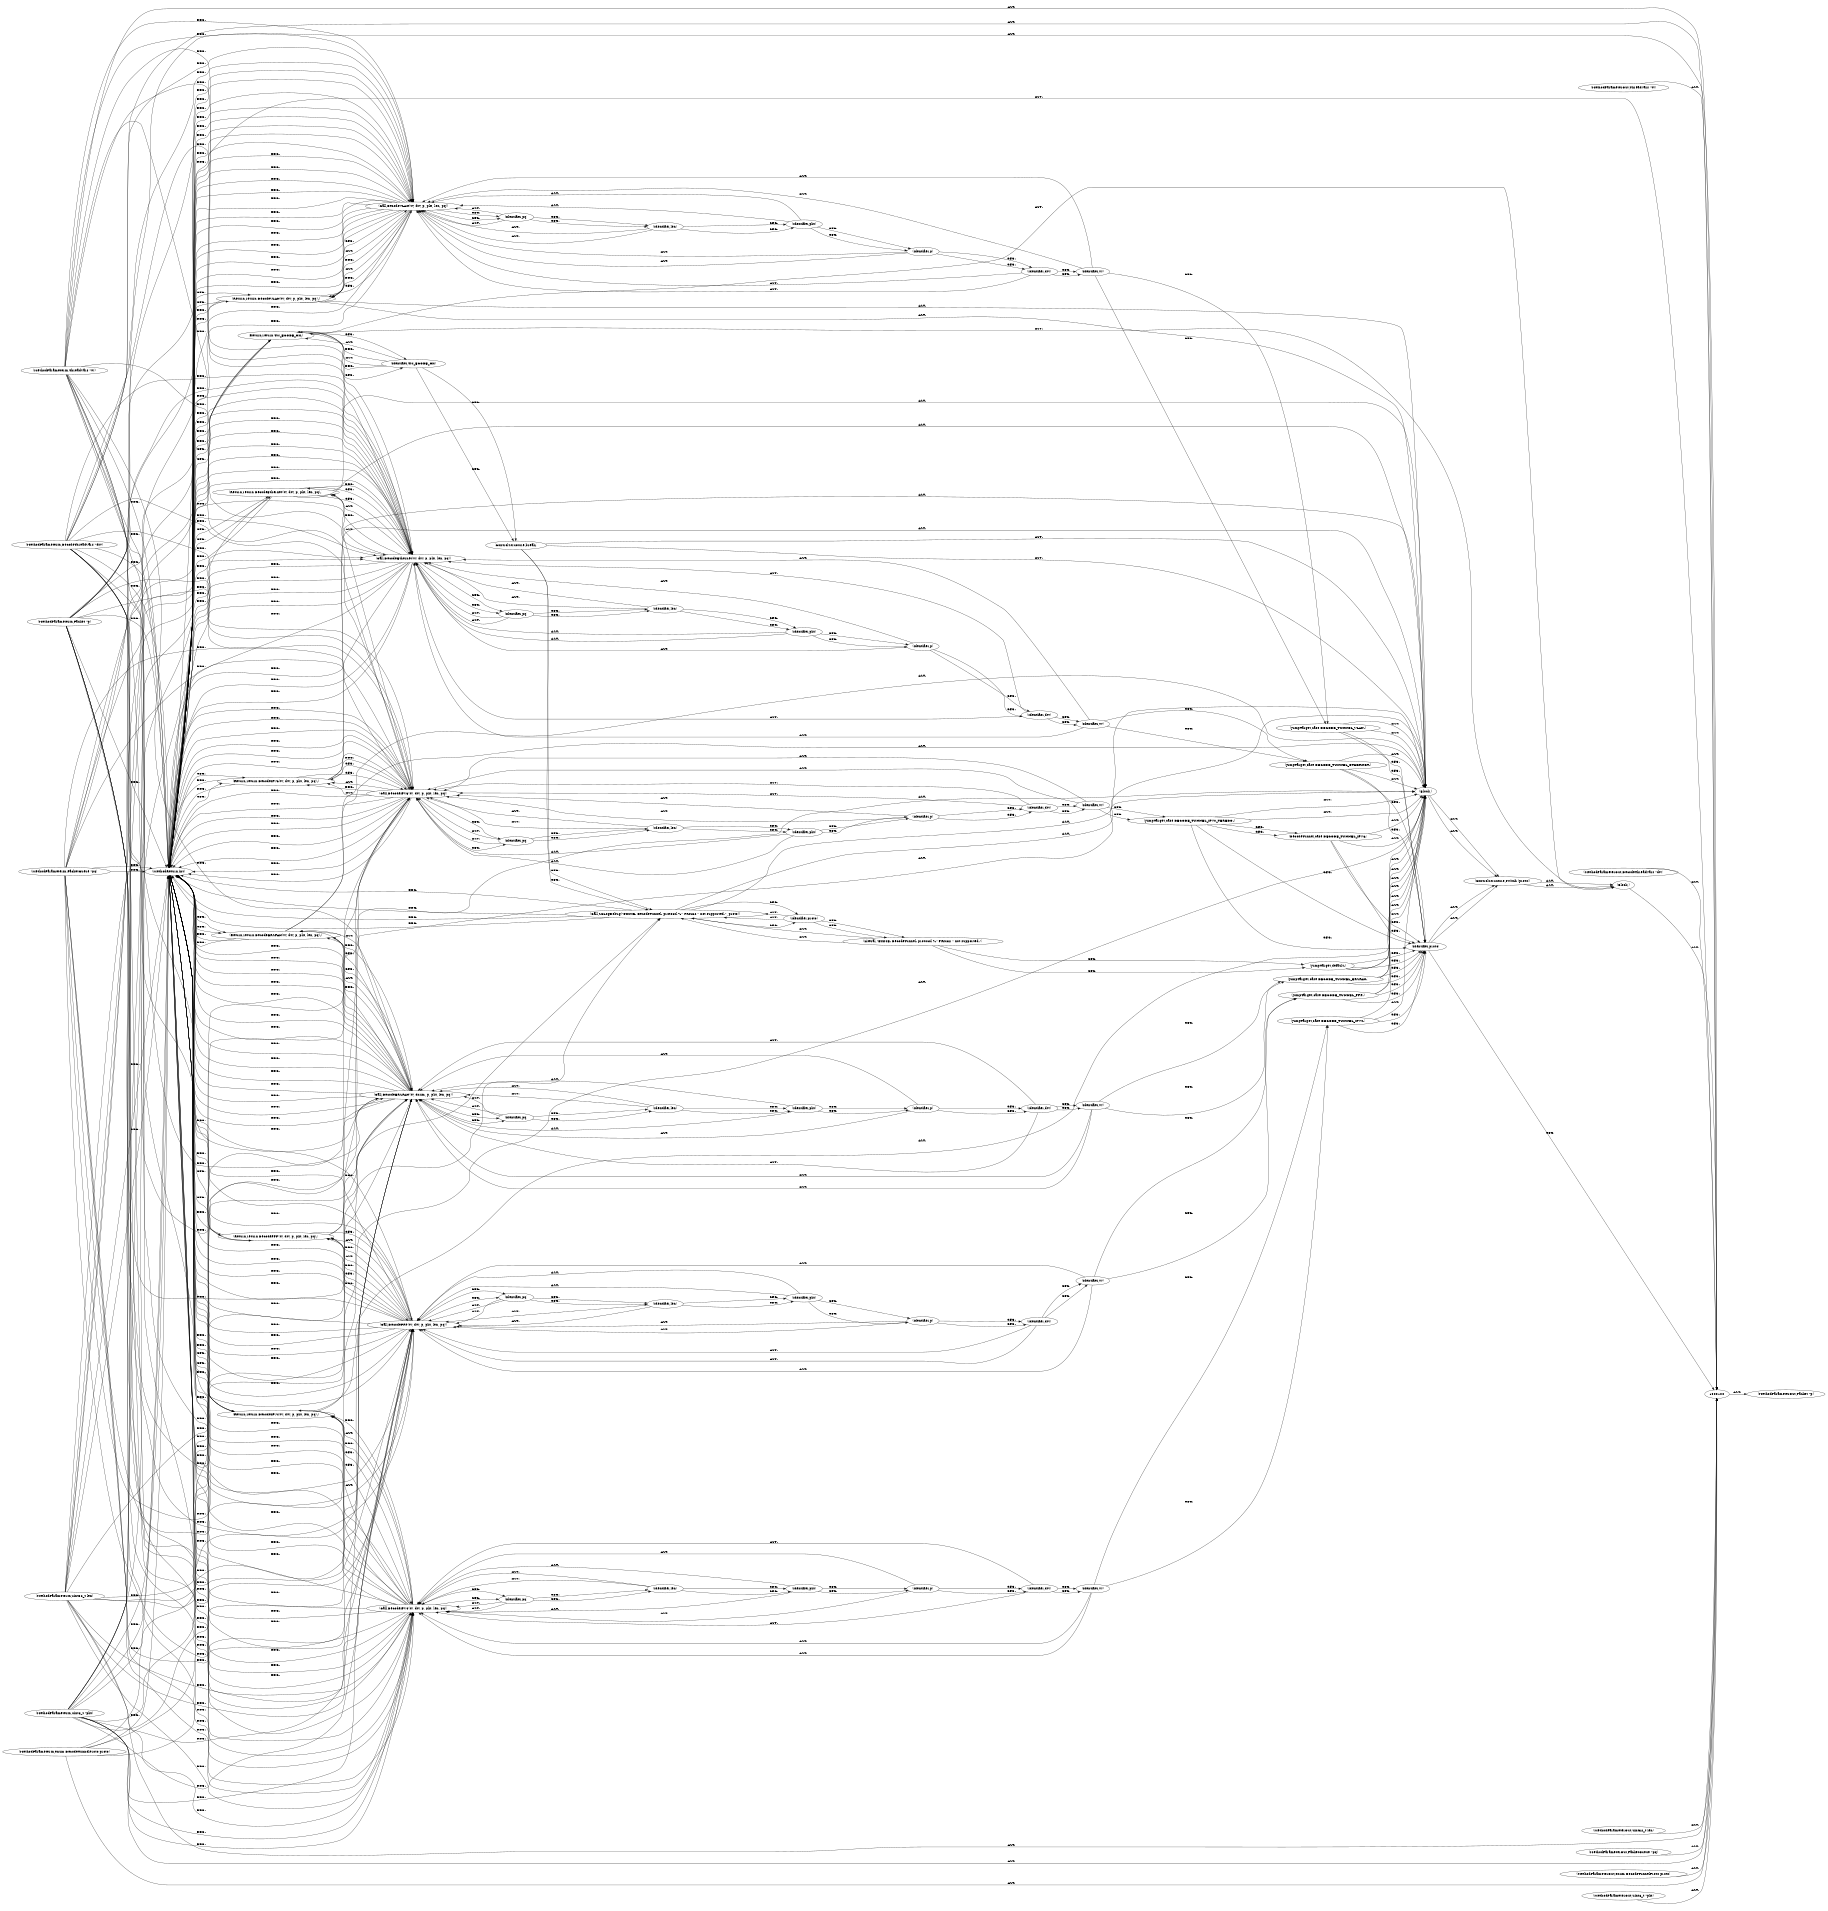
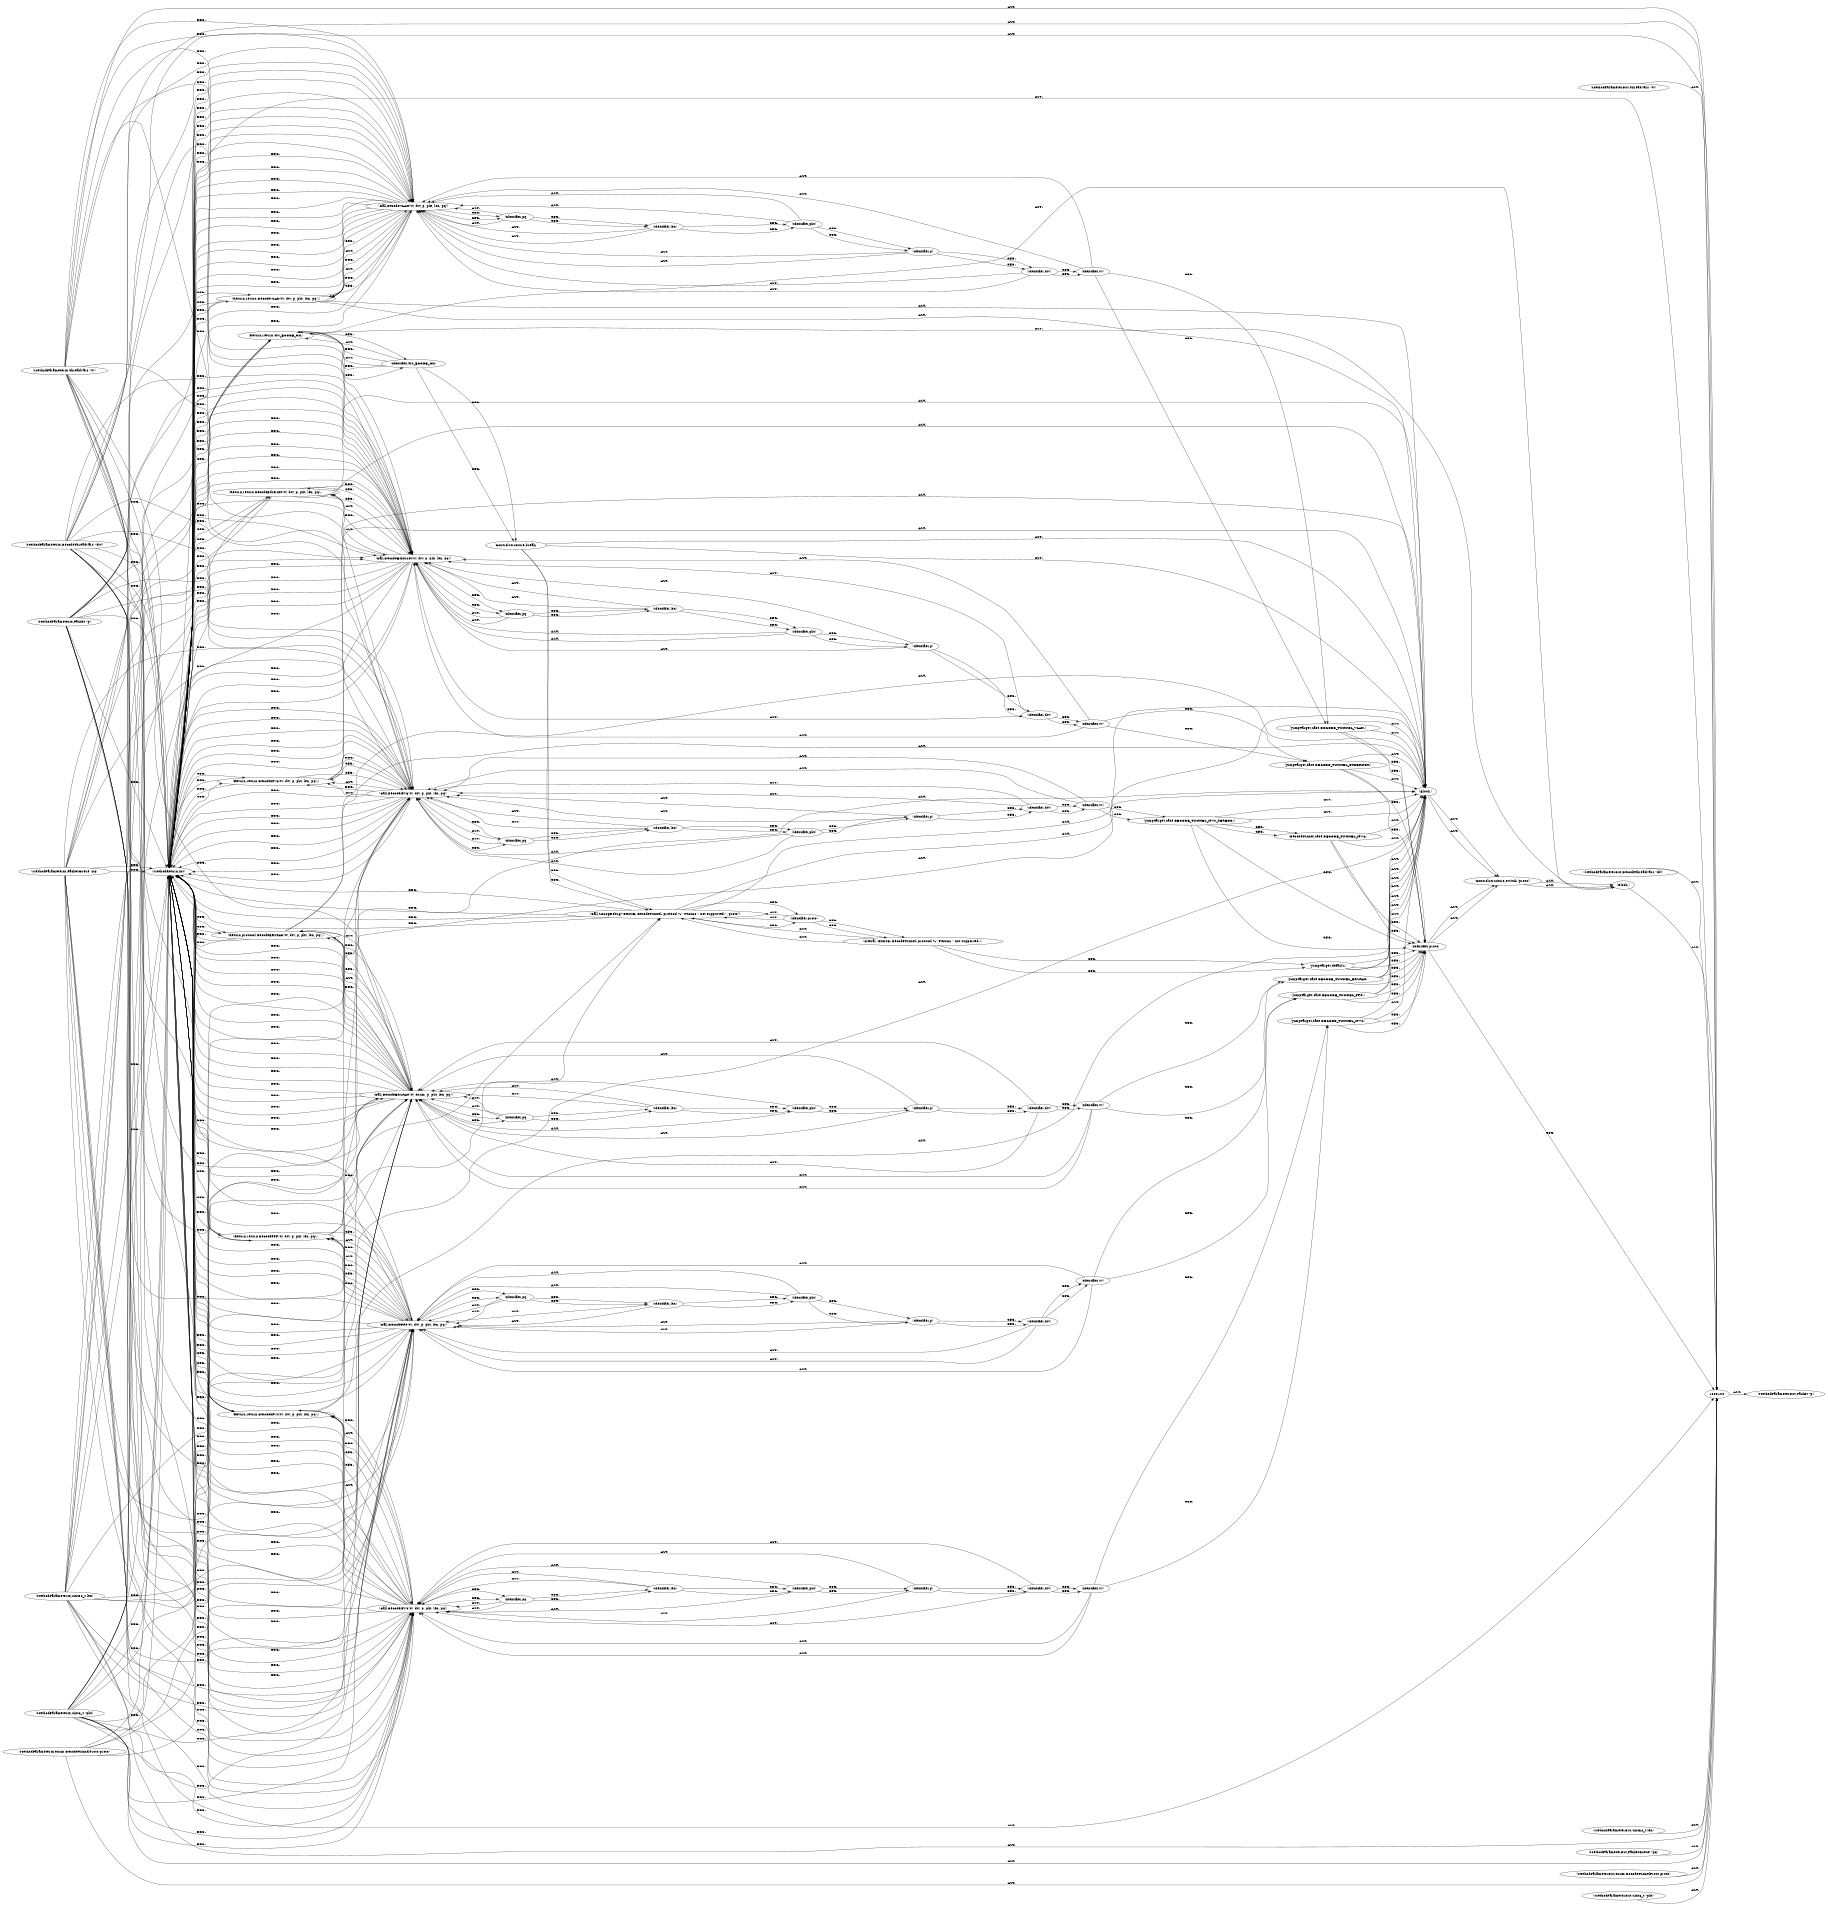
(276, 935) -> (276, 935)
none -> (550, 1827)
